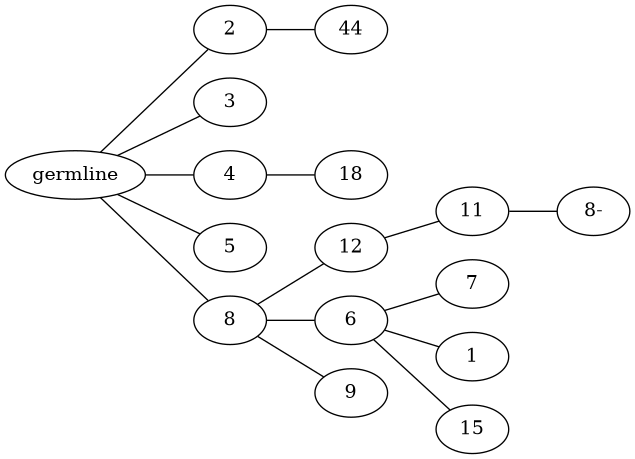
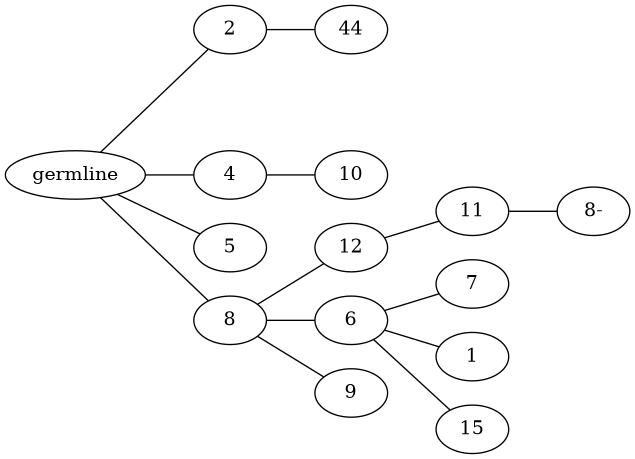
(230, 102) -> none
(351, 175) -> (351, 175)
